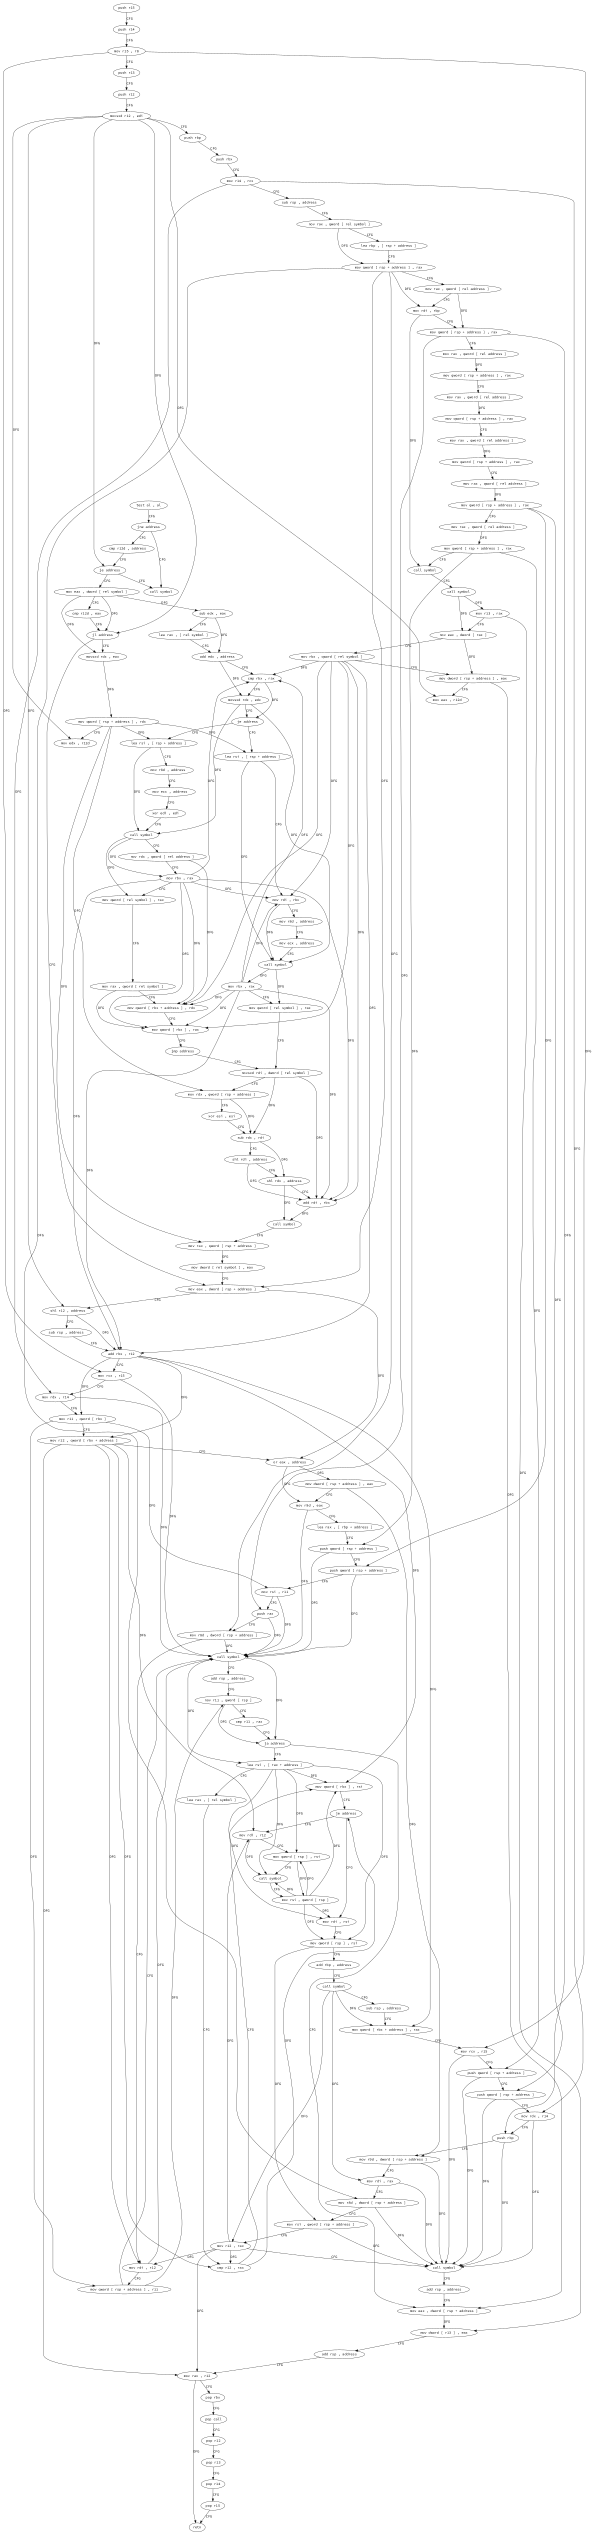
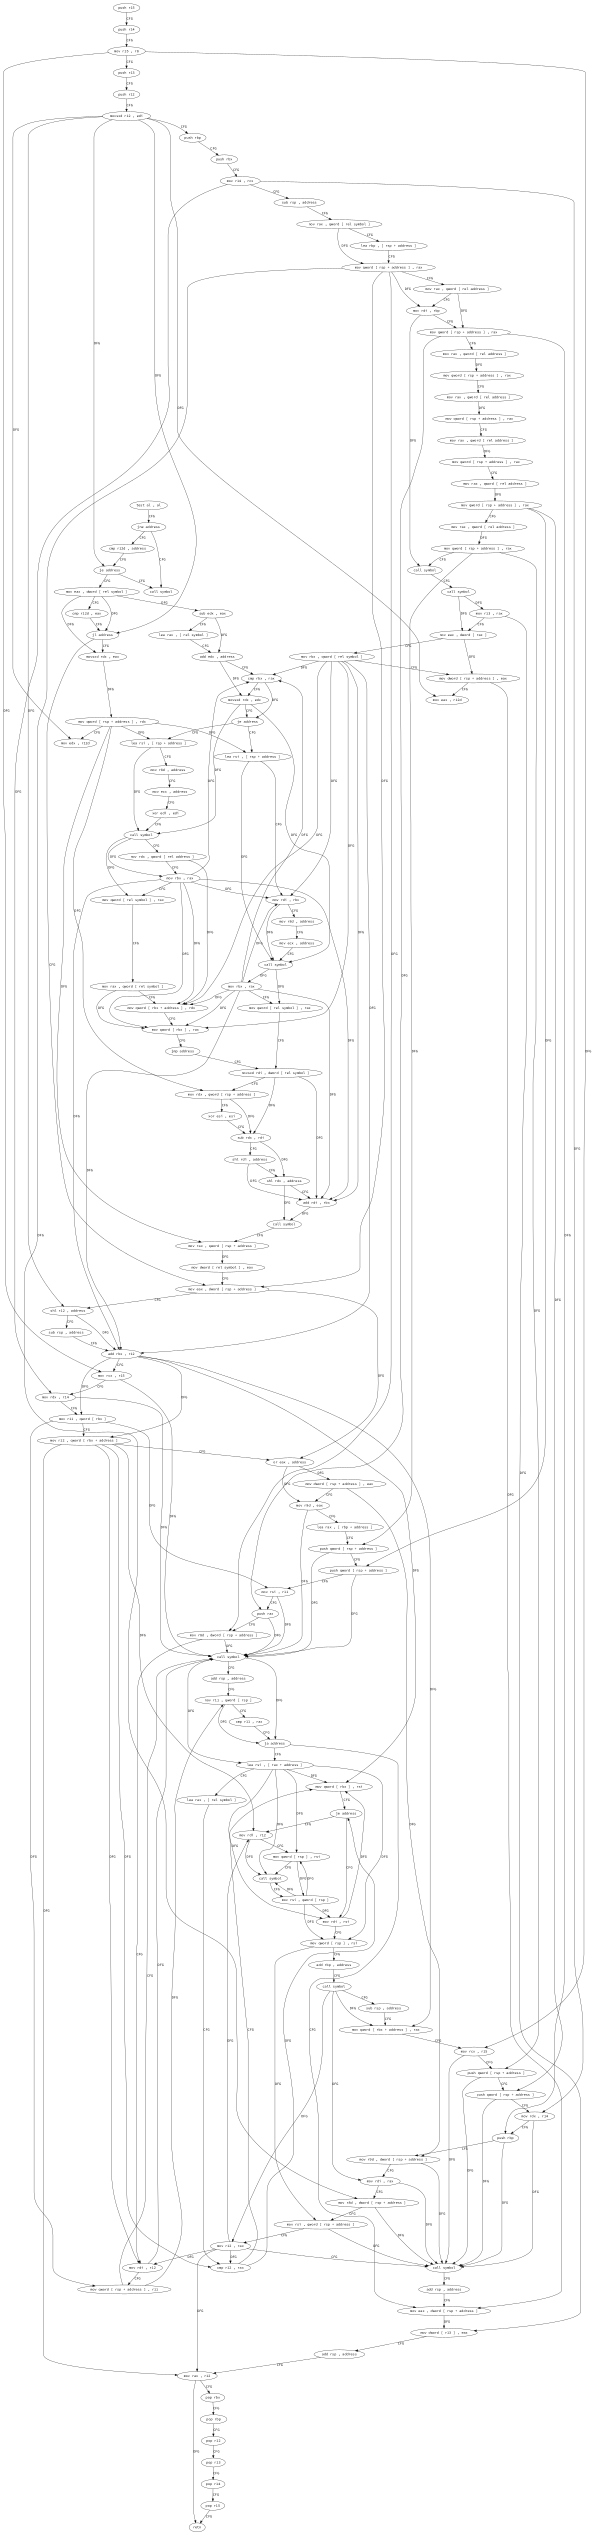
(334, 1847) -> (361, 1853)
(214, 2419) -> (214, 2419)
